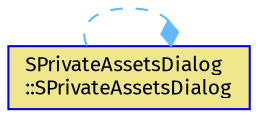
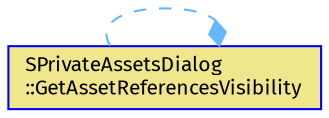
(129, 78) -> (165, 78)
